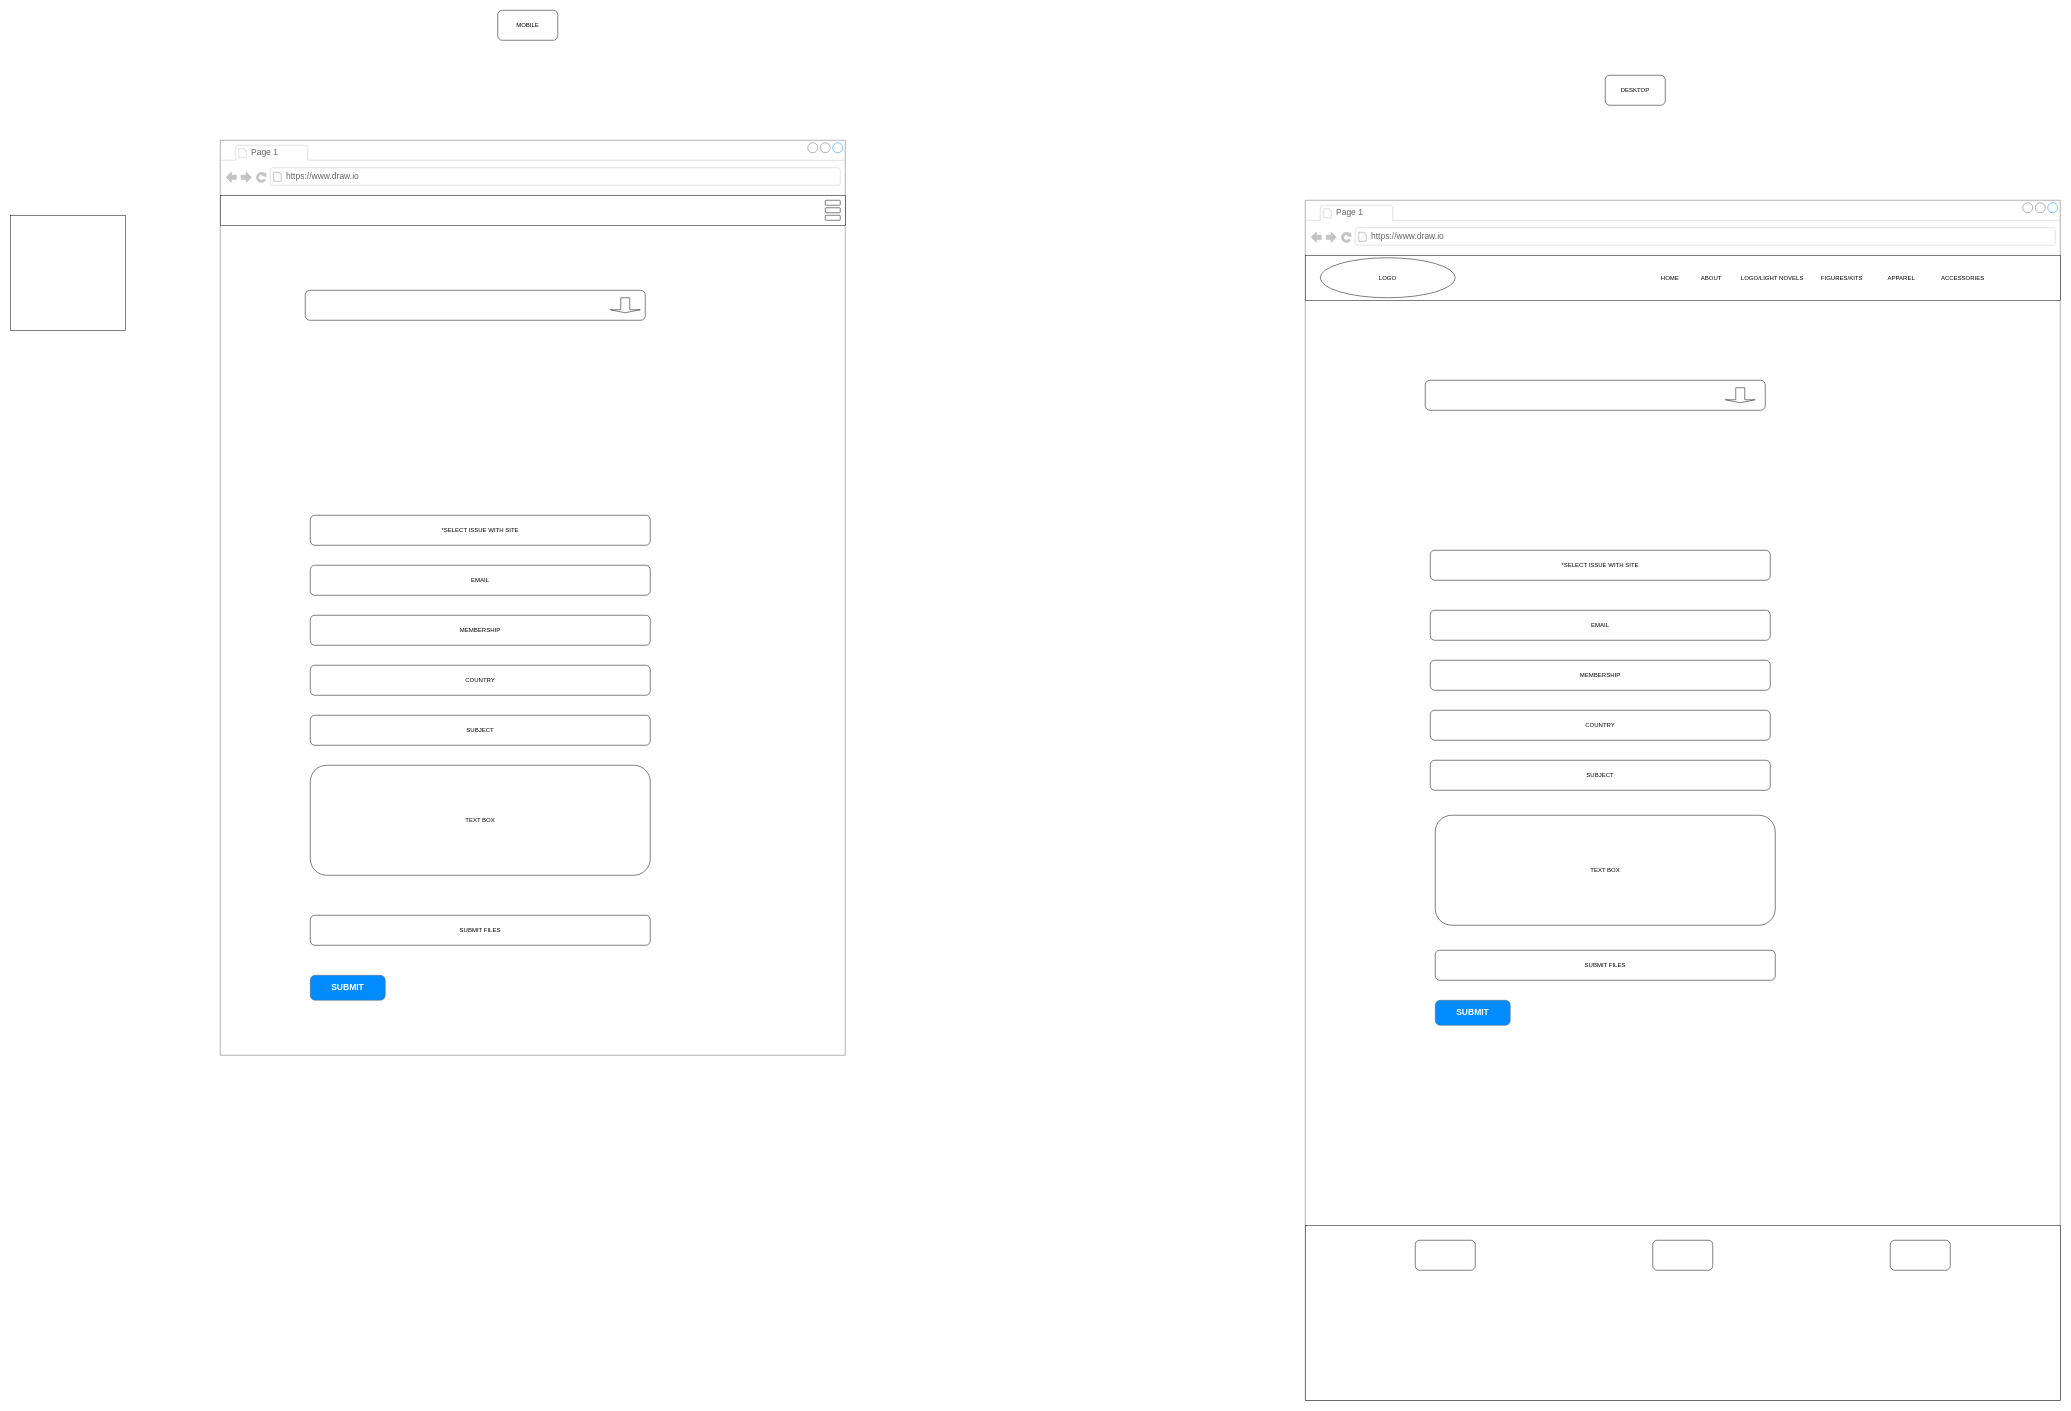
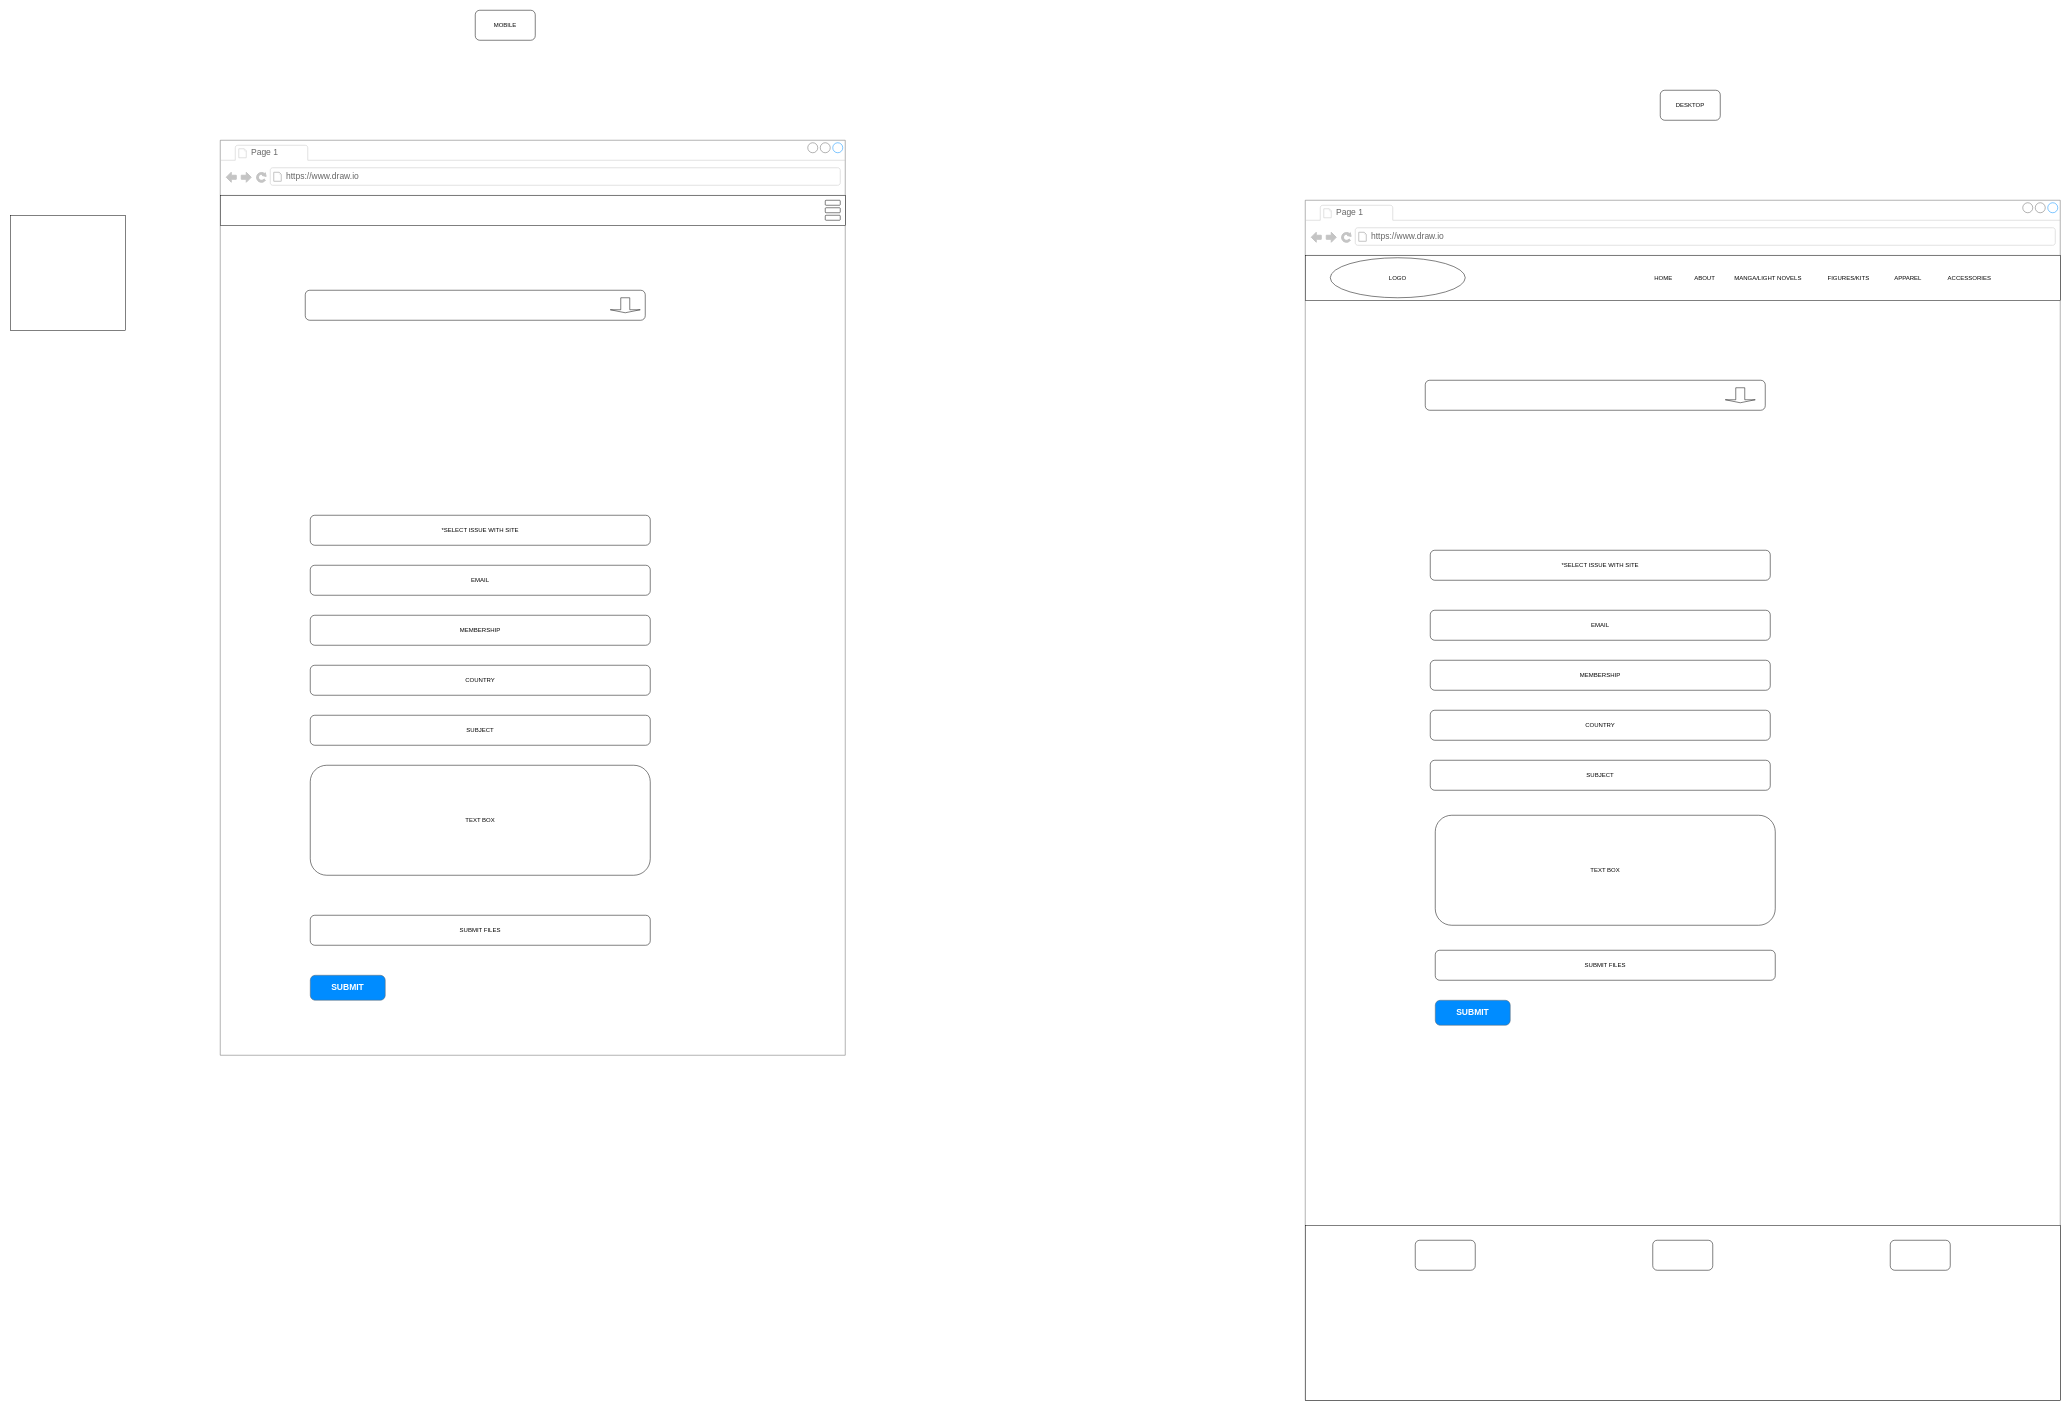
(528, 25) -> (505, 25)
(1635, 90) -> (1690, 105)
(1388, 278) -> (1398, 278)
(1683, 278) -> (1683, 278)
